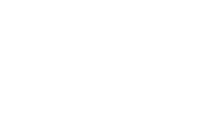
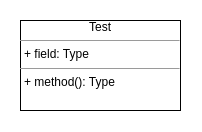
none -> (101, 66)
